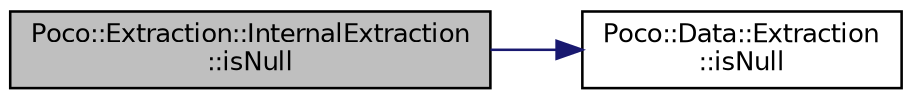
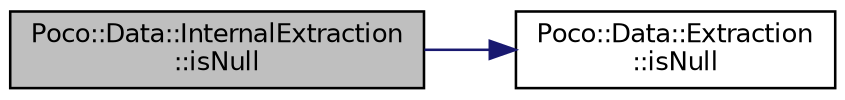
(250, 50) -> (217, 50)
